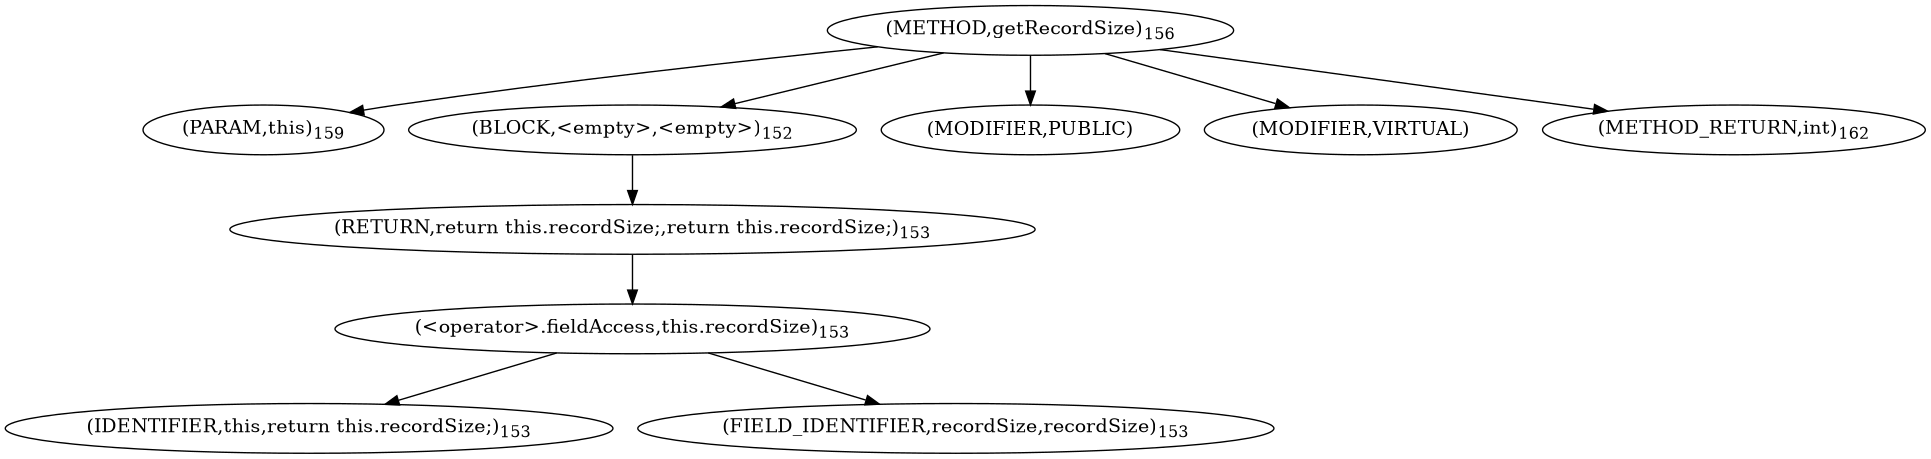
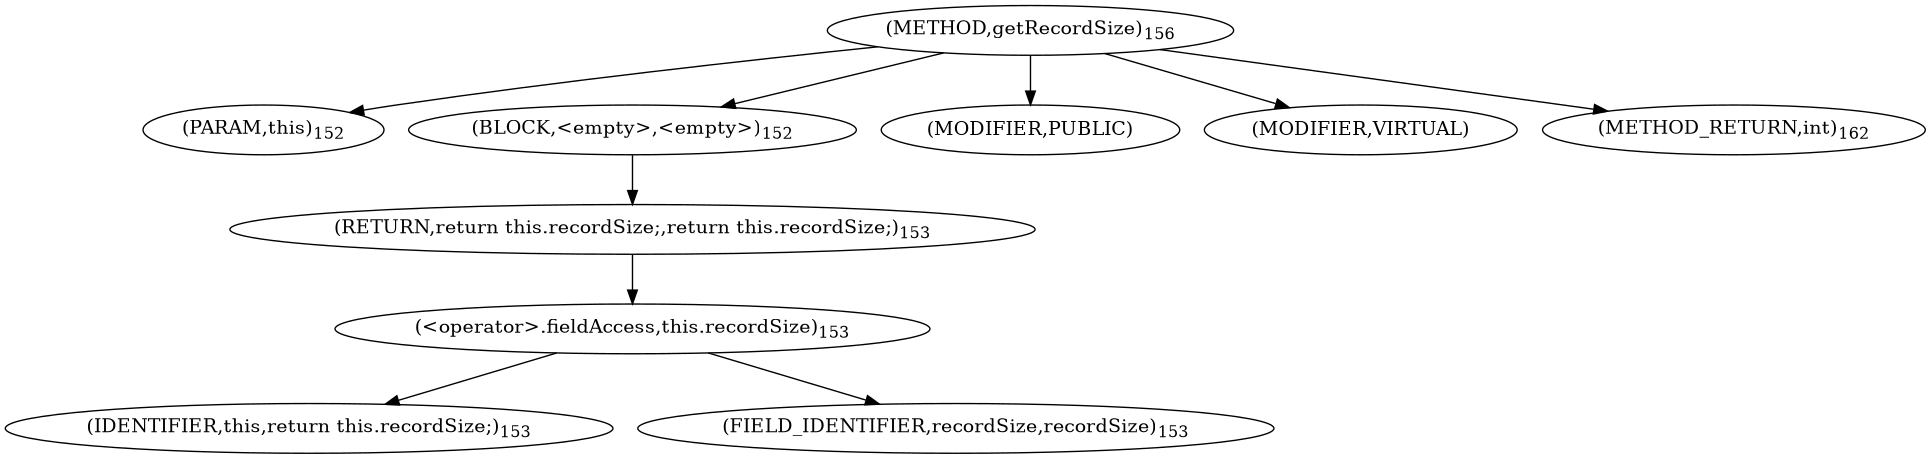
(329, 128) -> (329, 128)
